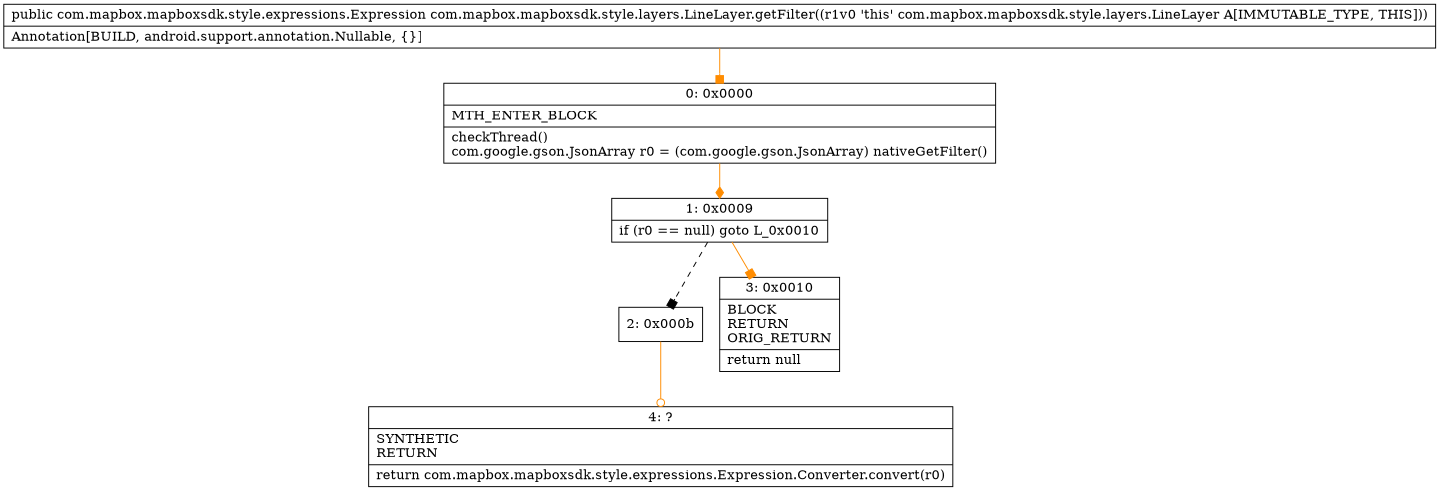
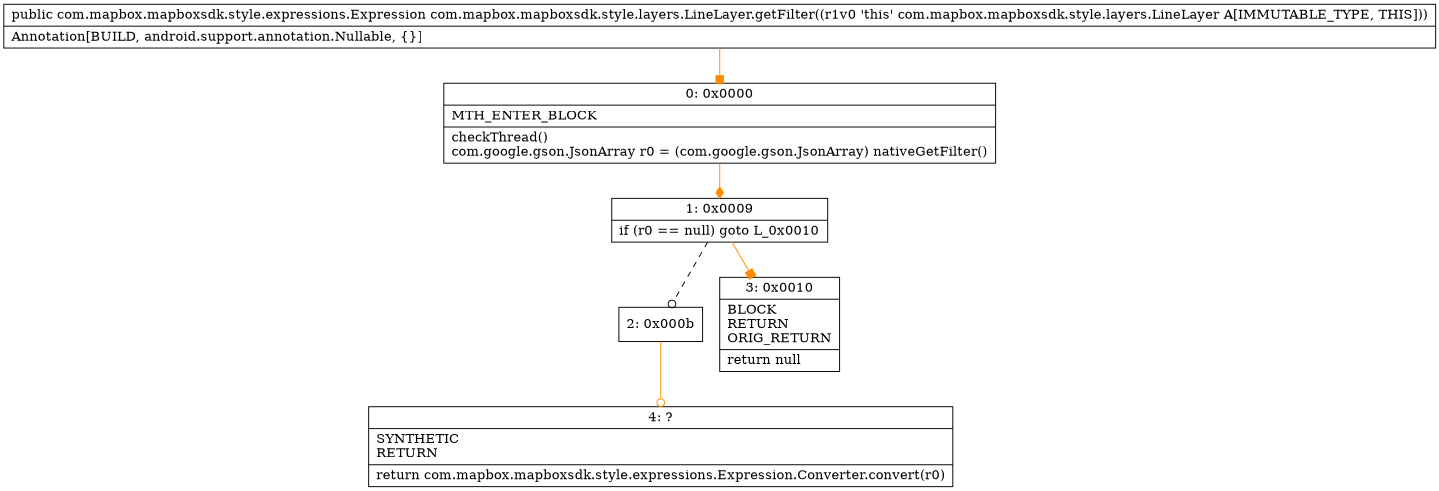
(691, 270) -> (691, 271)
